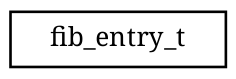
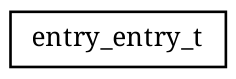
(118, 39) -> (118, 39)
